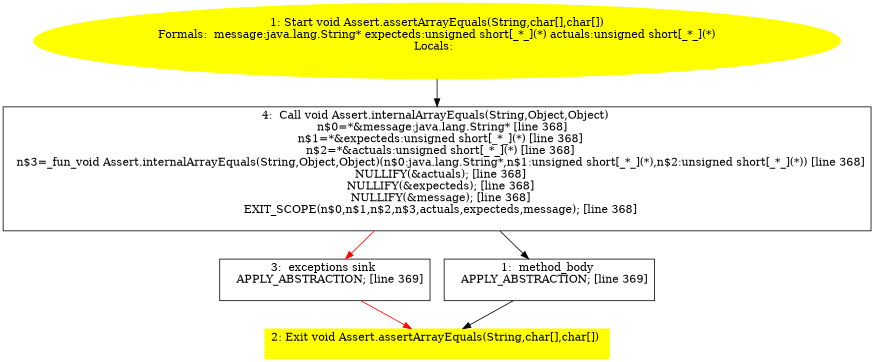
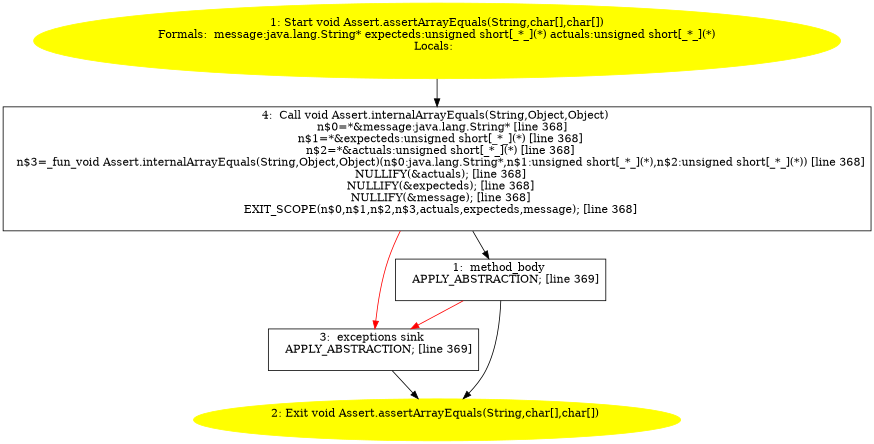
(383, 313) -> (403, 382)
none -> (441, 313)
(437, 344) -> (437, 420)
